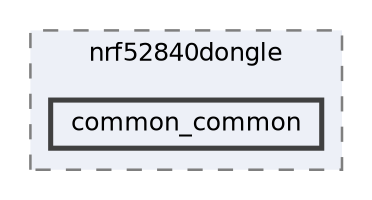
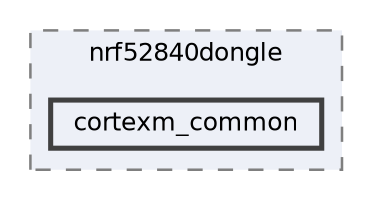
(186, 124) -> (186, 124)
